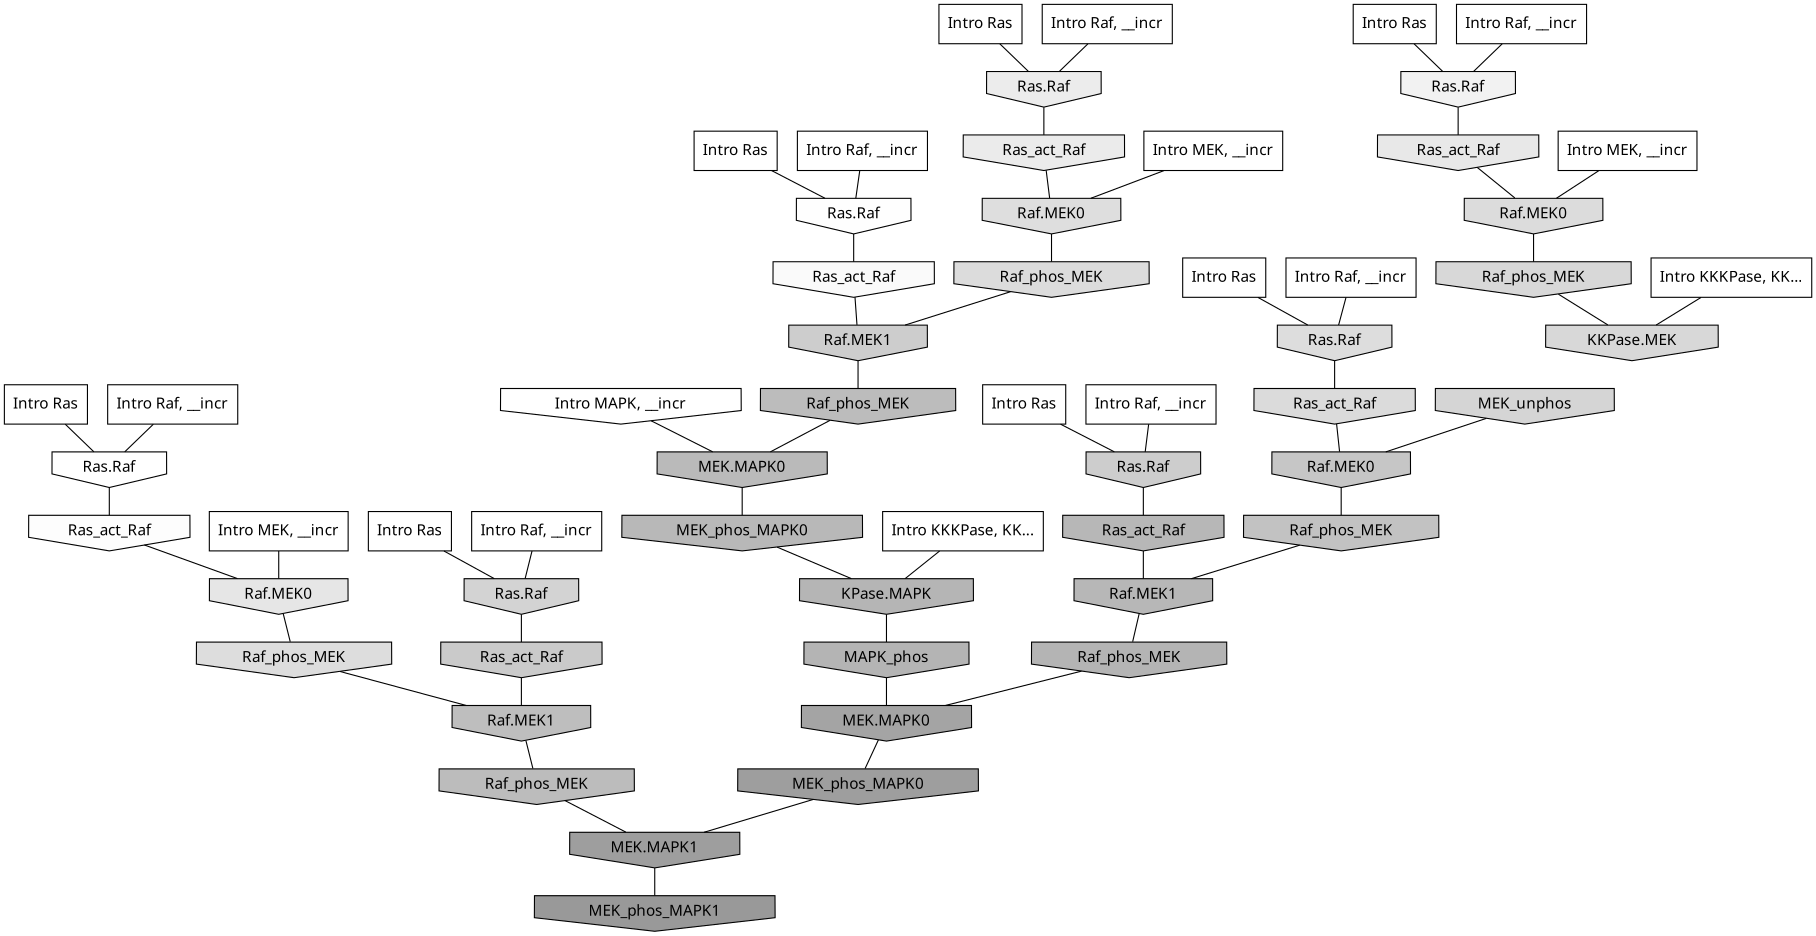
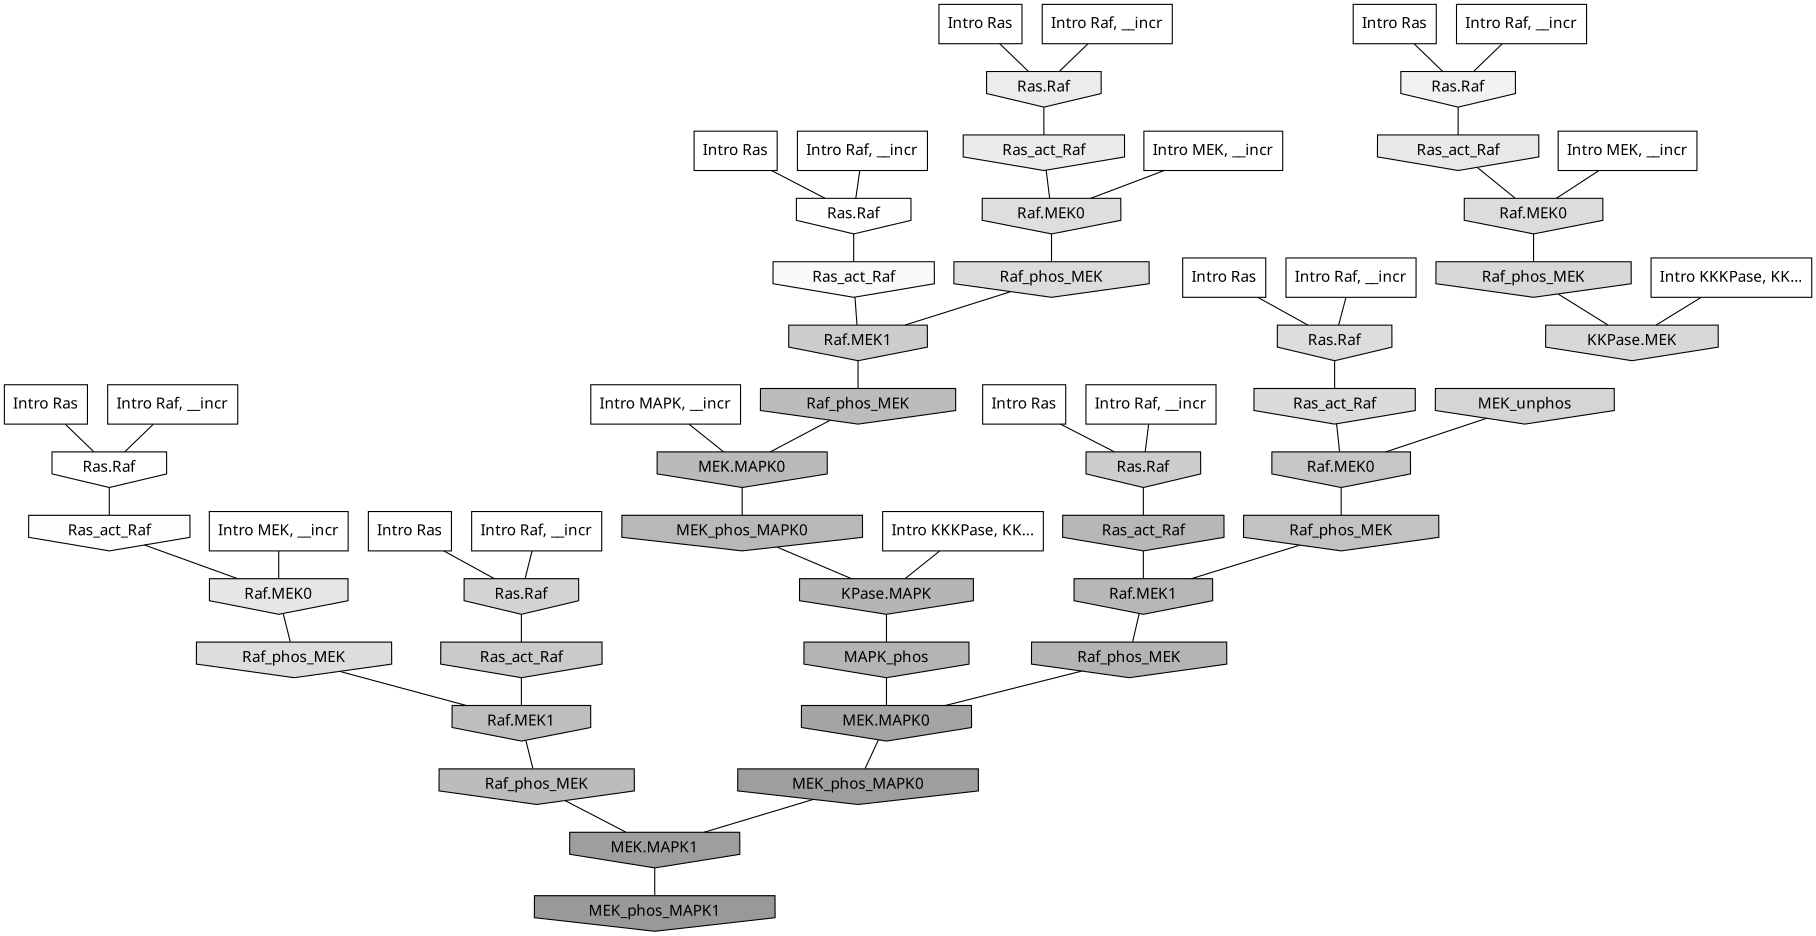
(621, 404) -> (666, 404)
